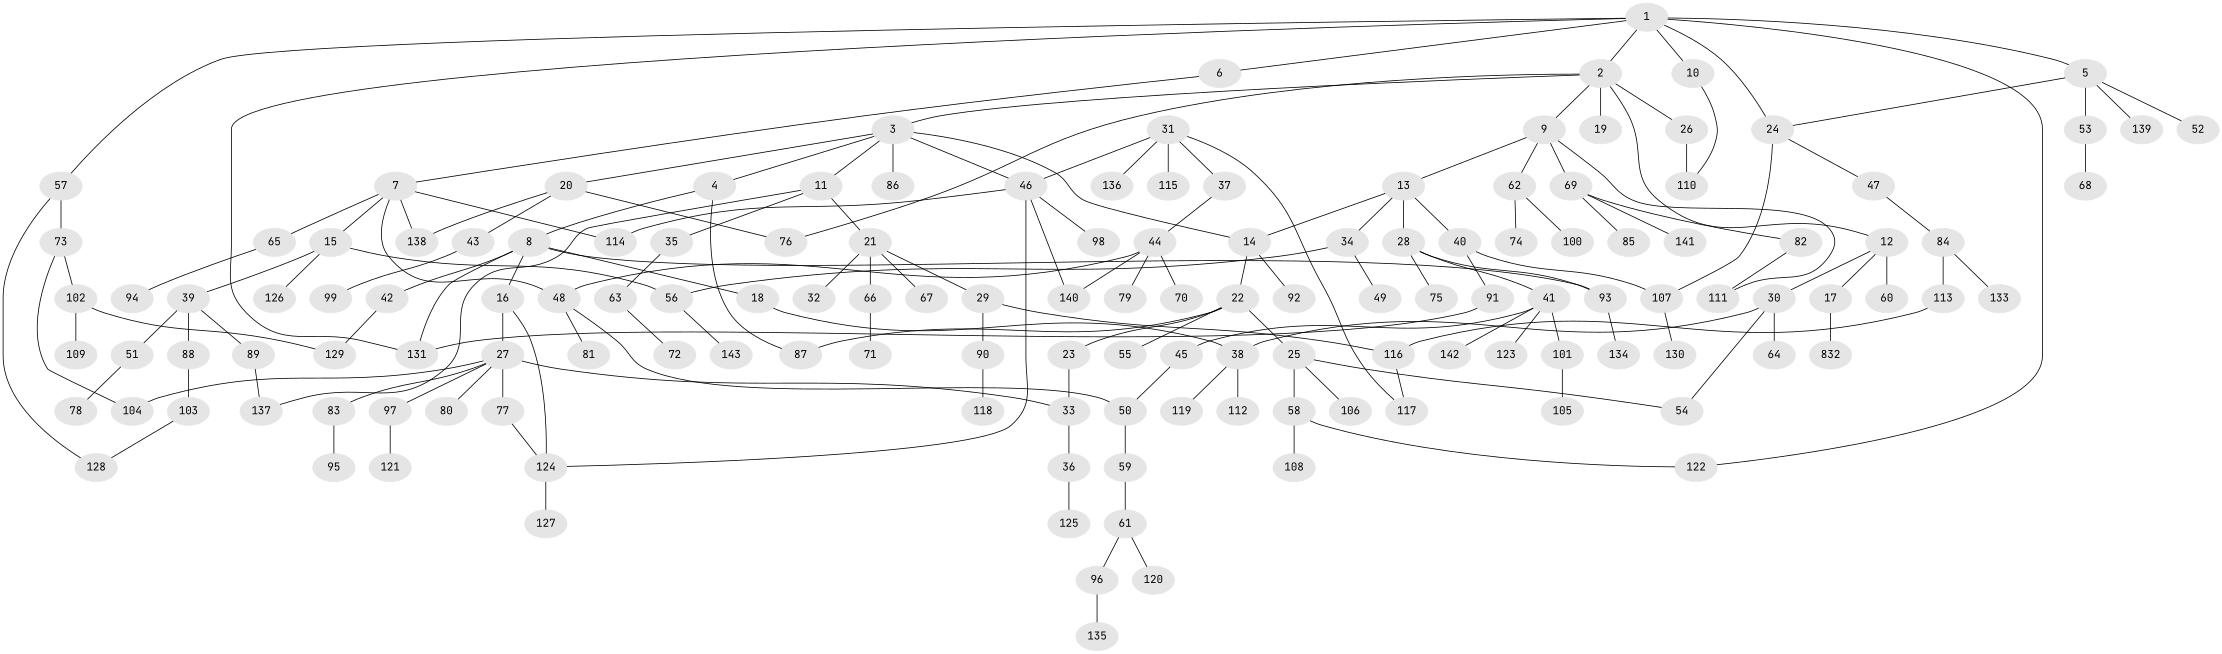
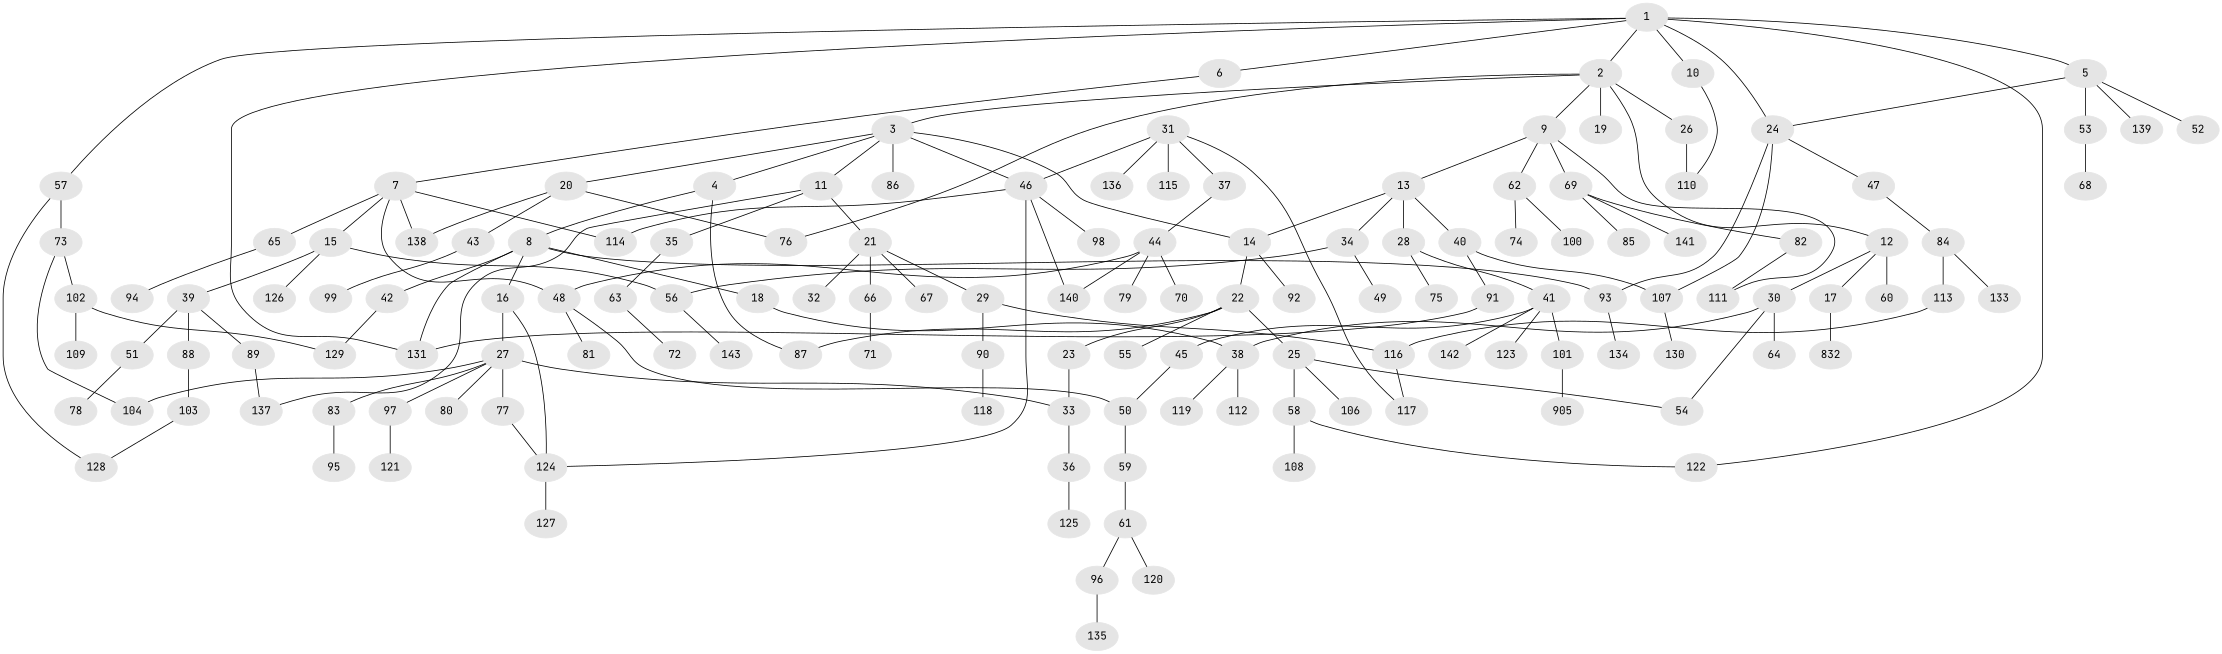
(1504, 271) -> (1722, 246)
(1562, 411) -> (1562, 411)
